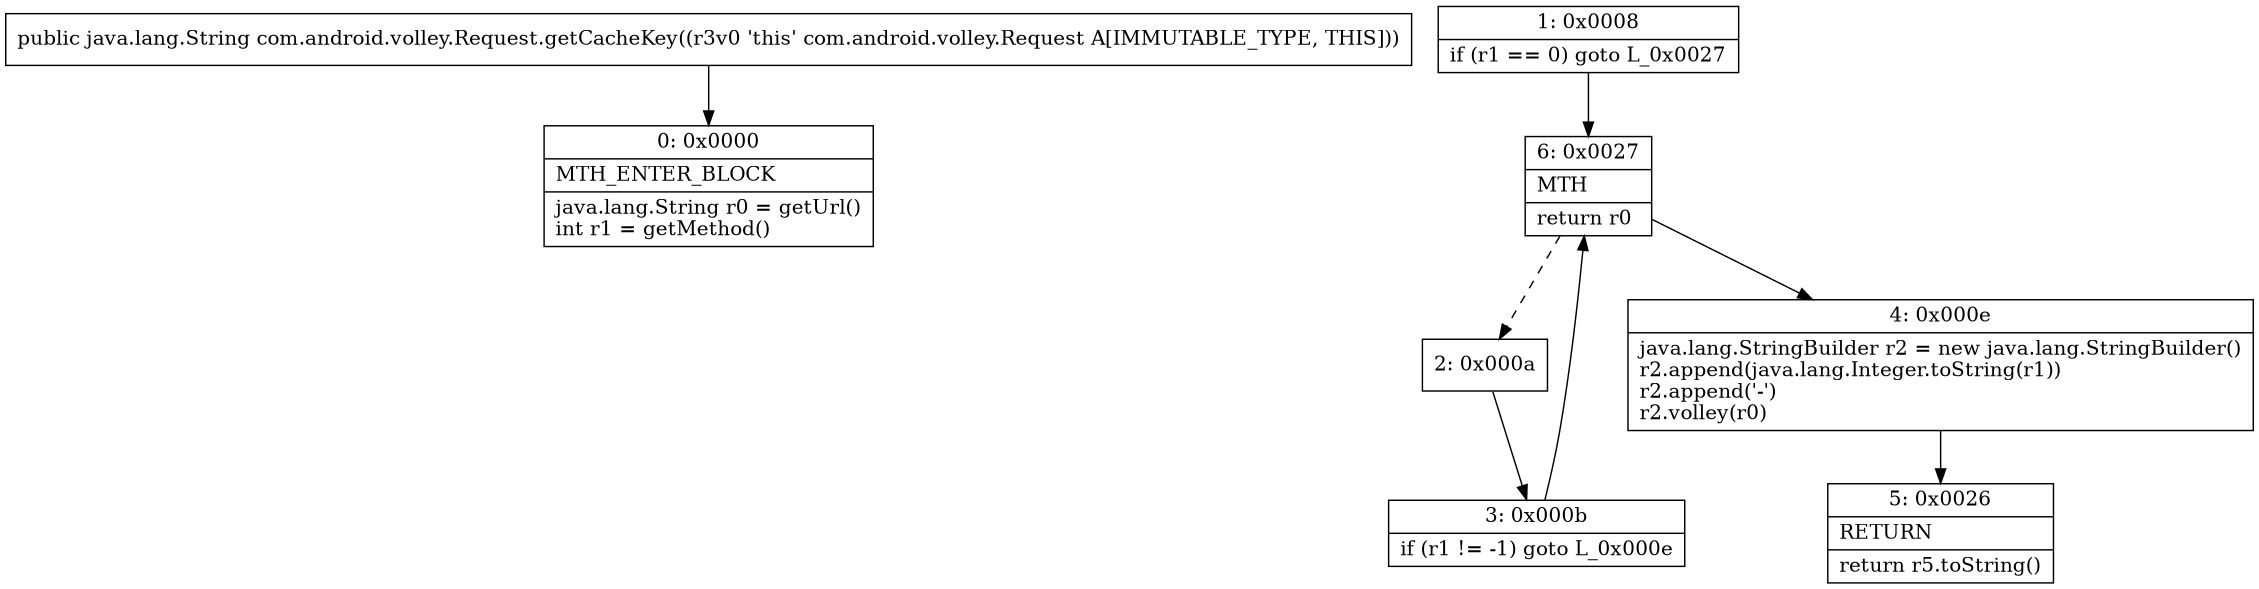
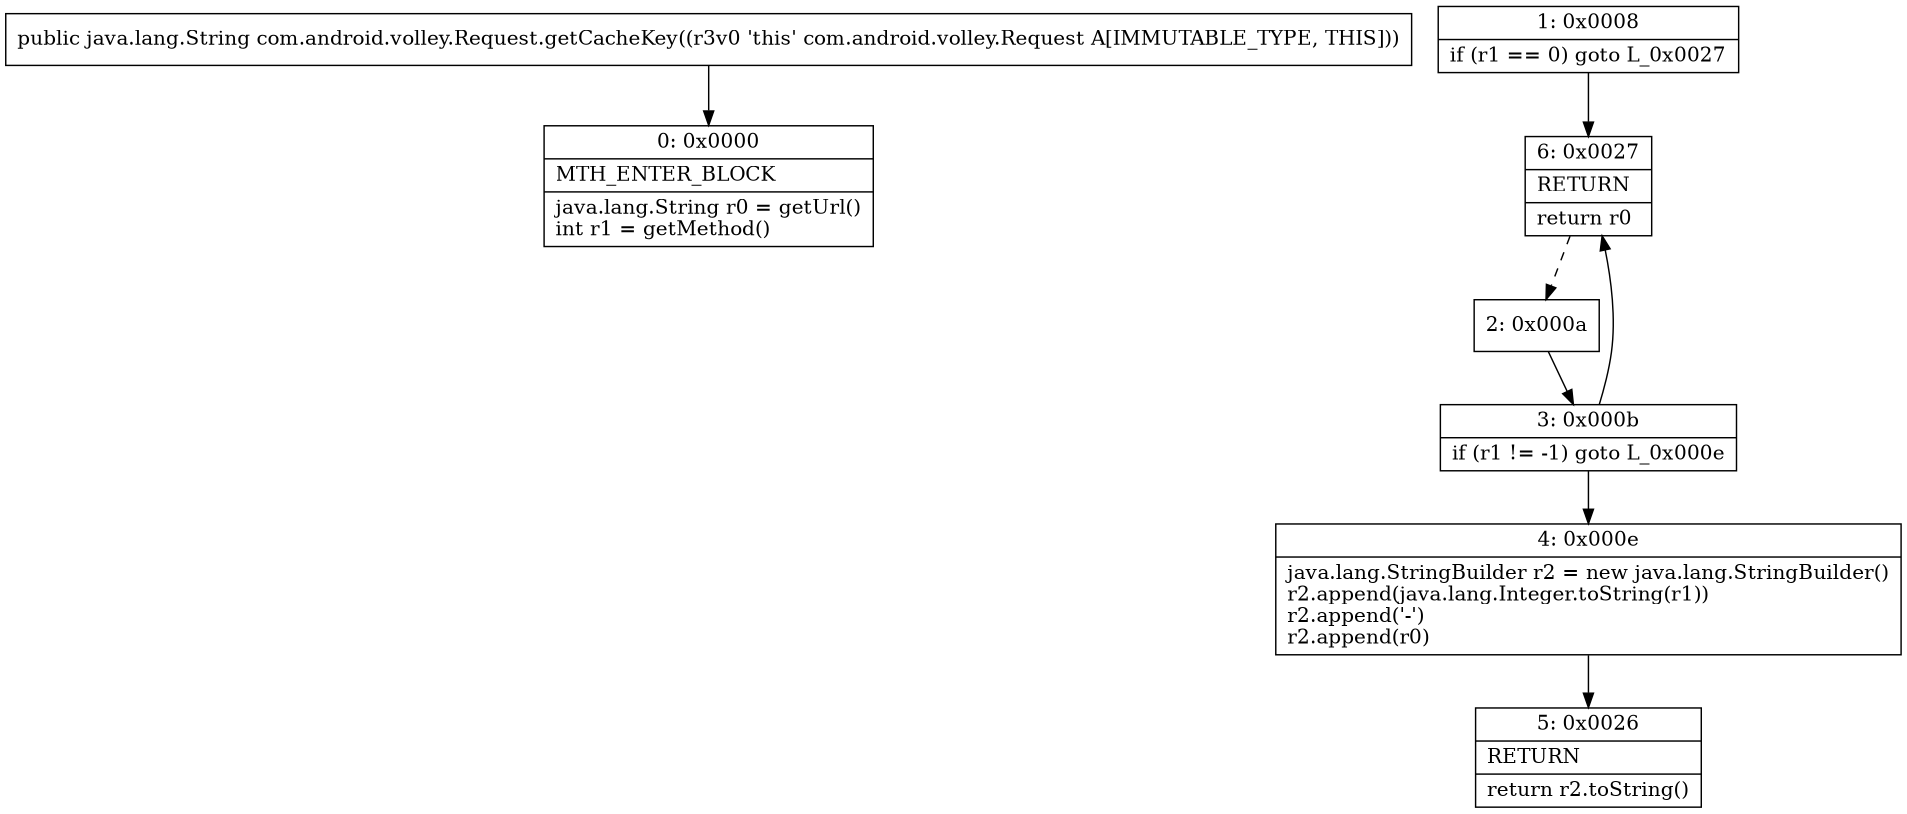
(1563, 185) -> (1583, 185)
(1726, 256) -> (1588, 490)
(1703, 413) -> (1359, 638)
(1941, 566) -> (1588, 790)
